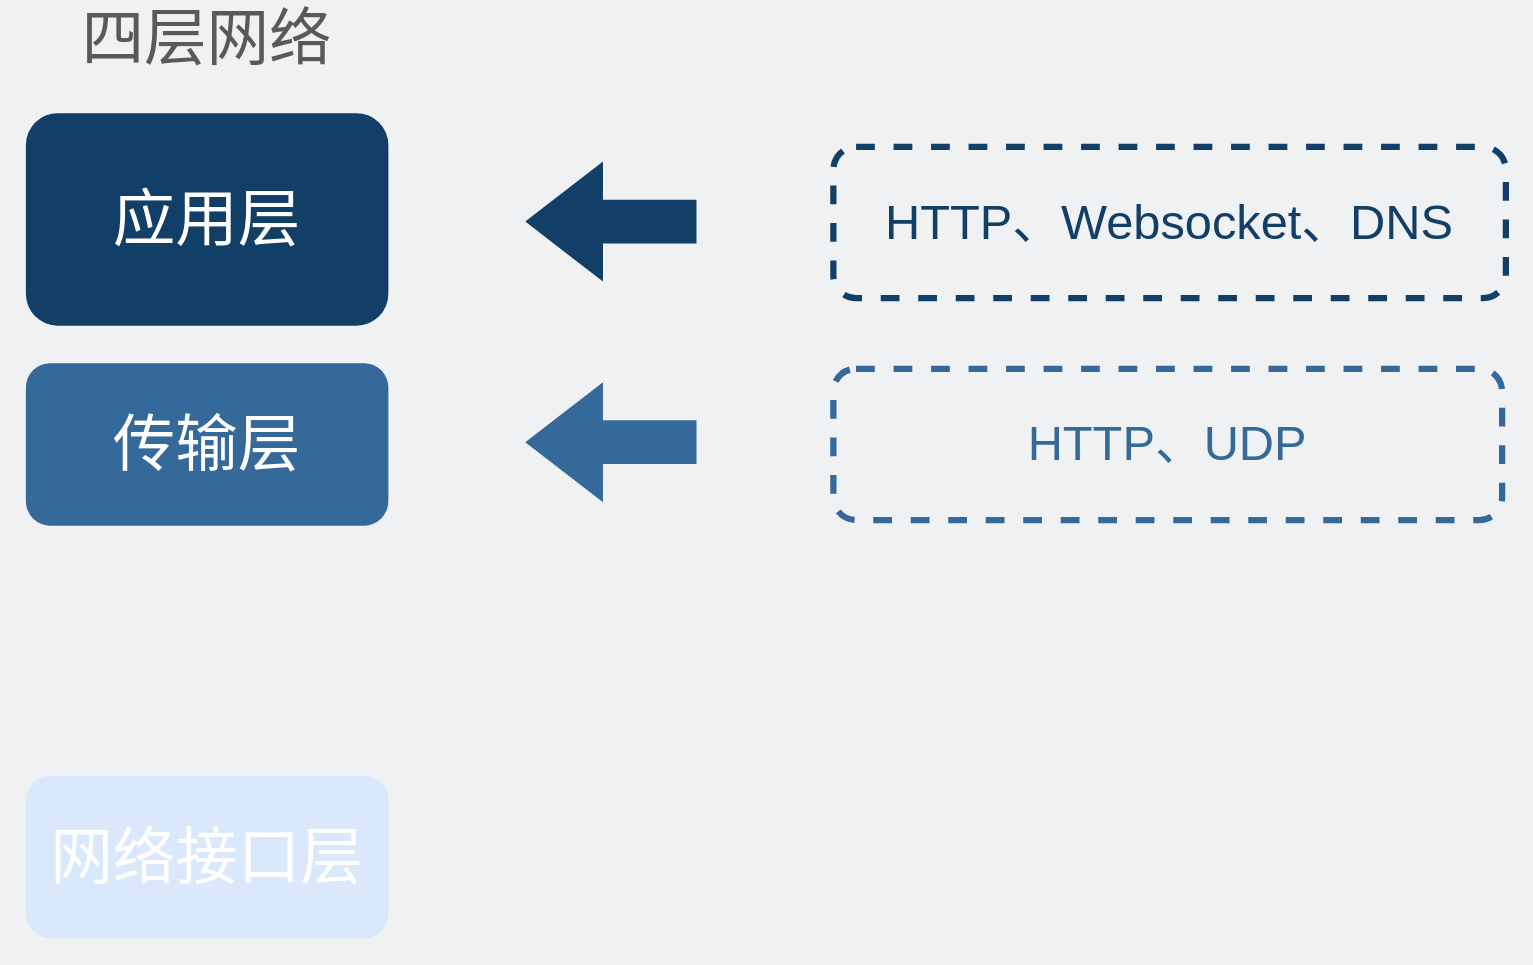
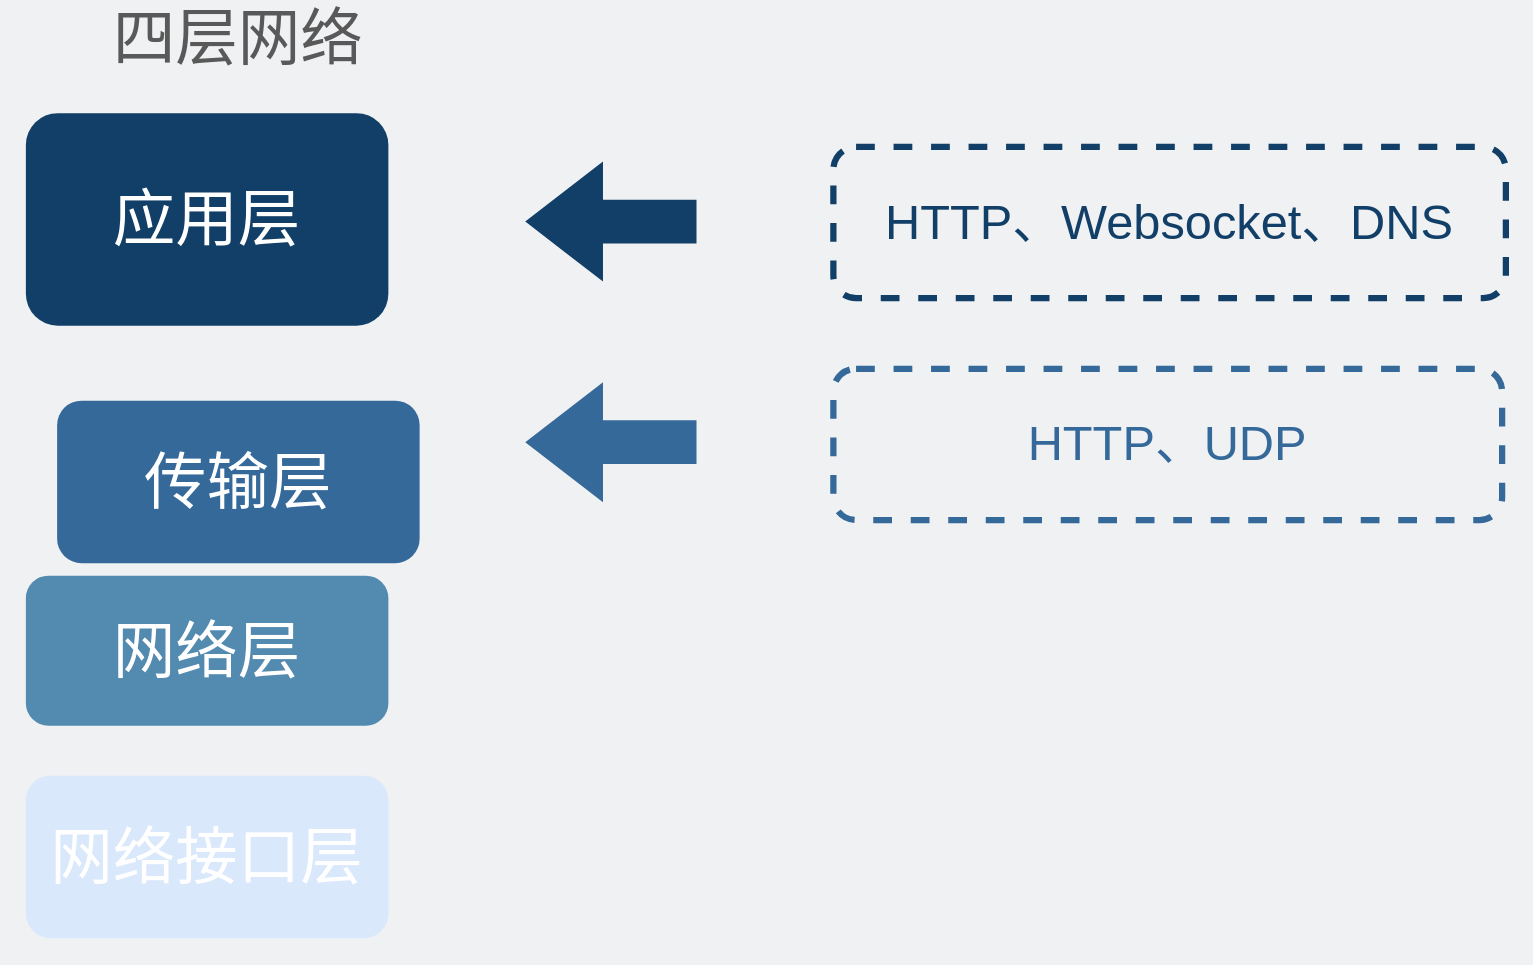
(207, 38) -> (238, 38)
(207, 444) -> (238, 482)
none -> (207, 651)
